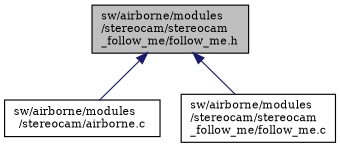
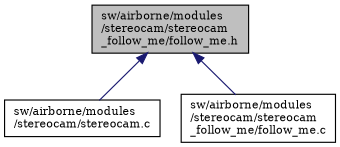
(82, 118) -> (82, 118)
